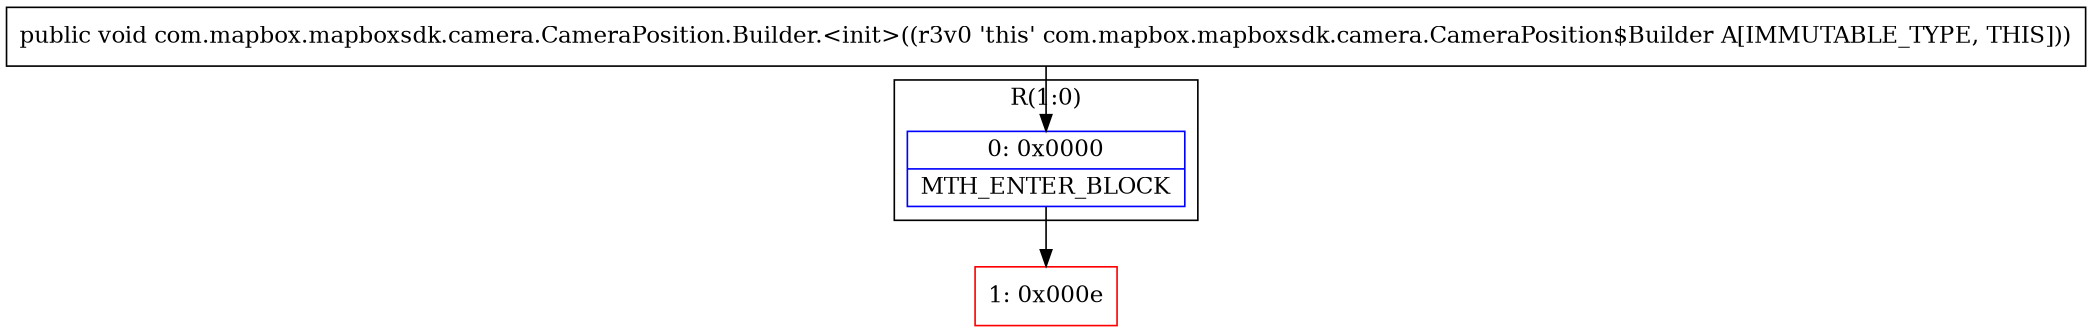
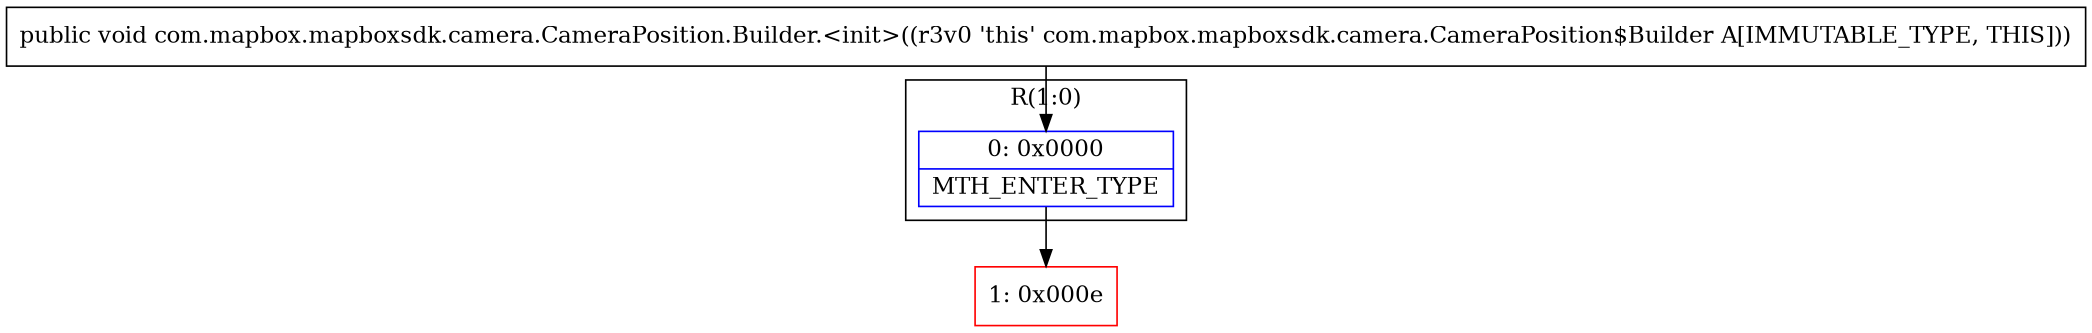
(1046, 187) -> (1046, 187)
